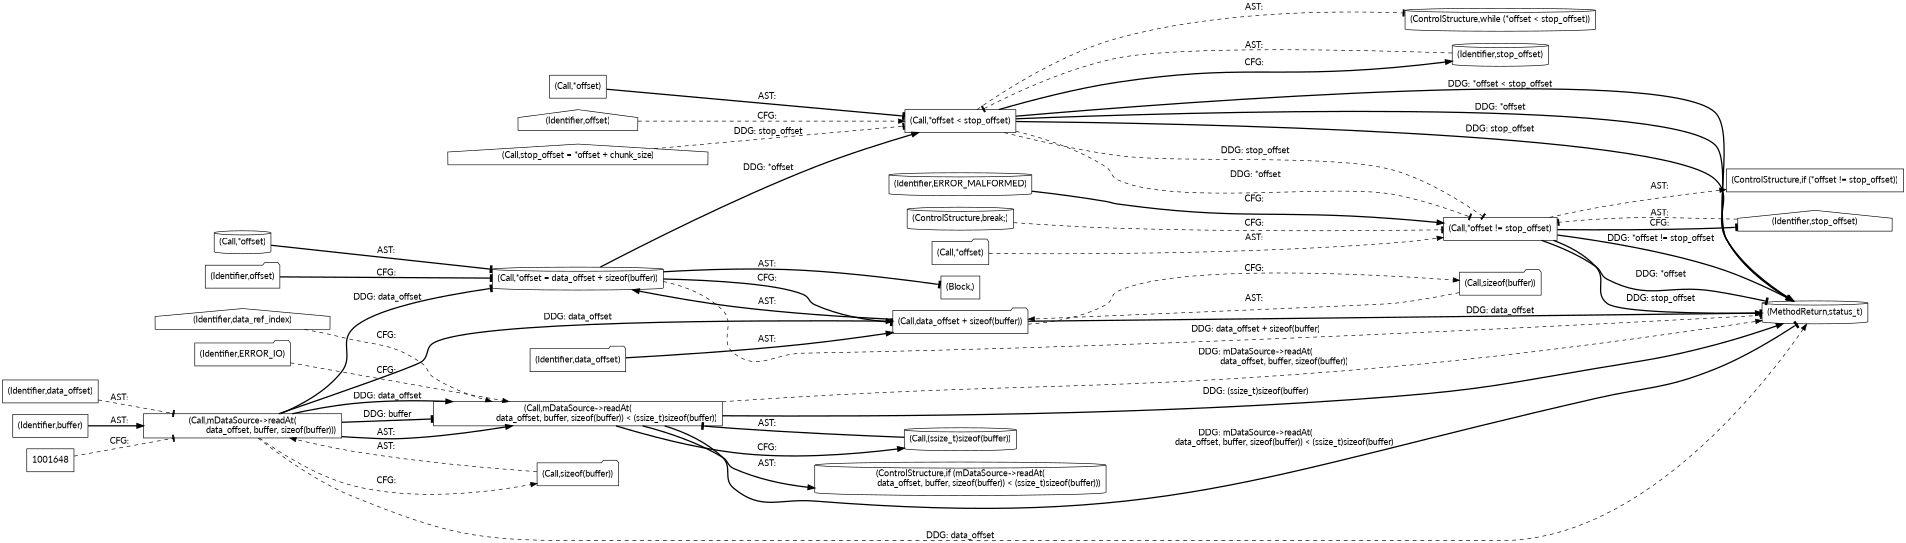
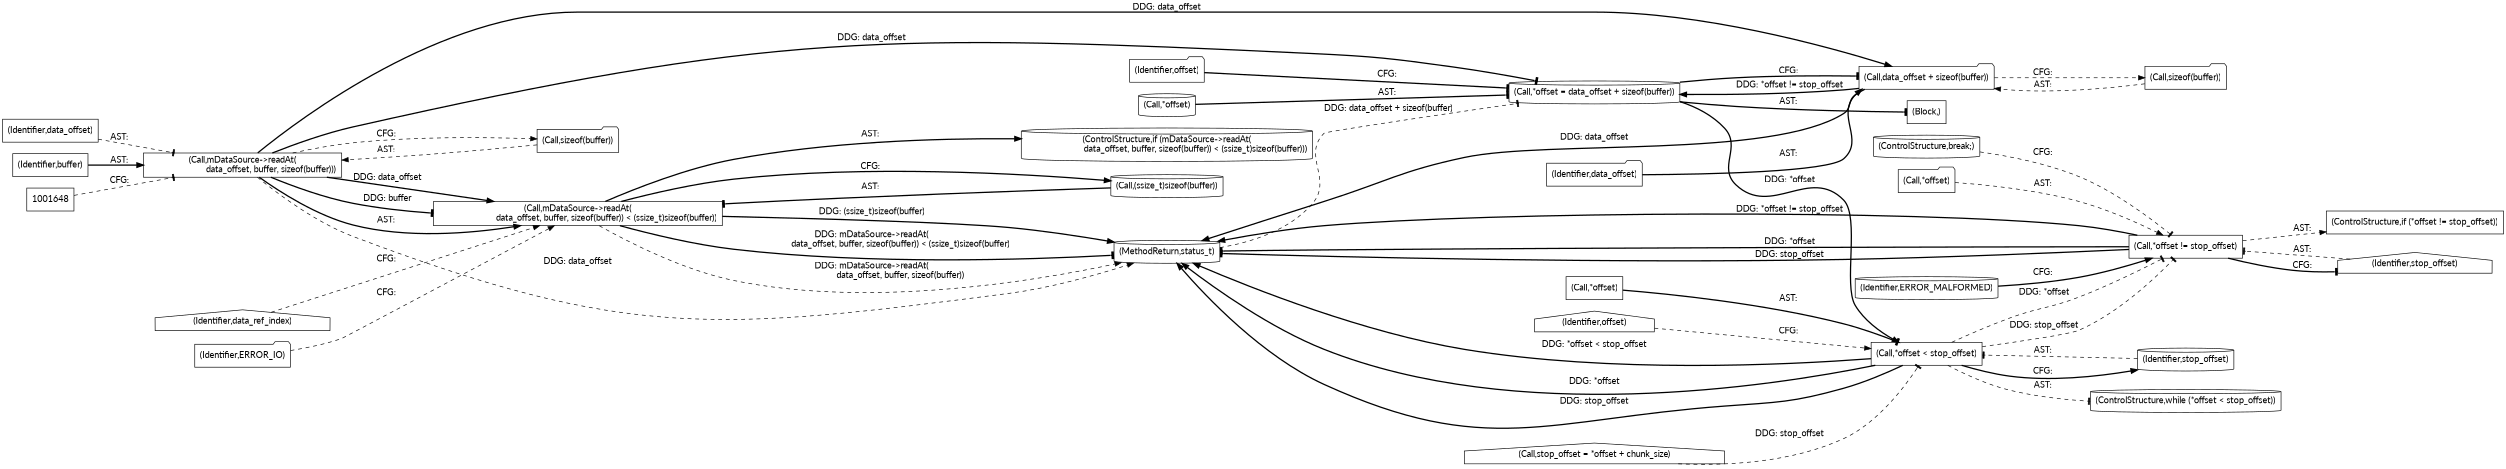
(769, 302) -> (1790, 85)
(1188, 342) -> (1331, 132)
